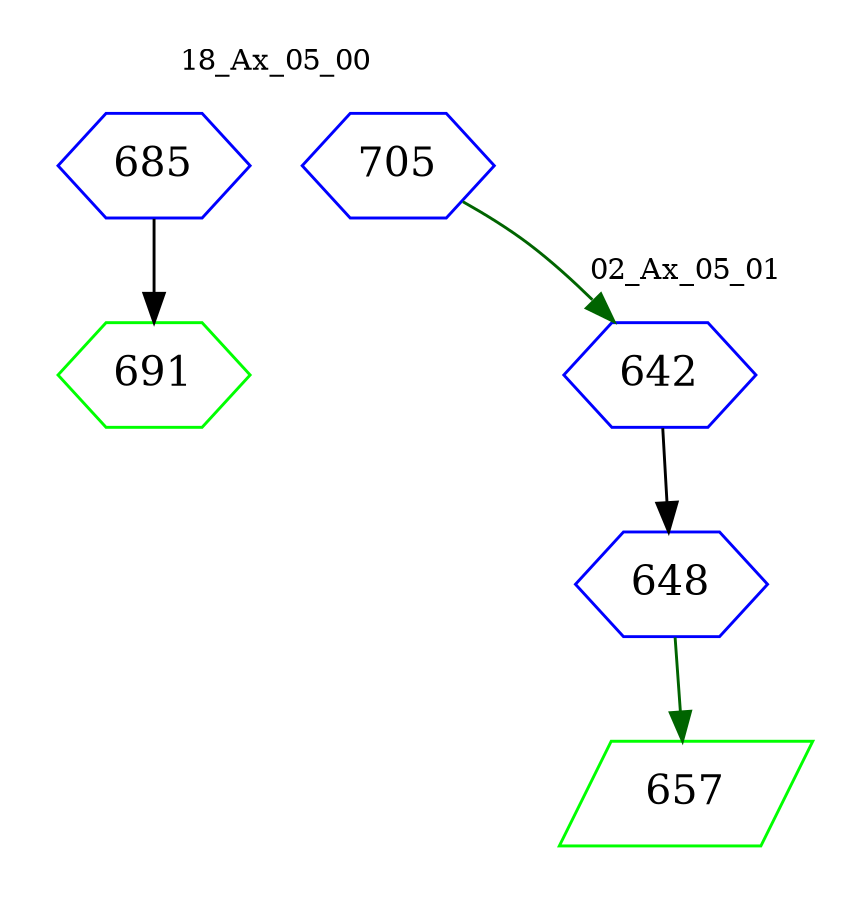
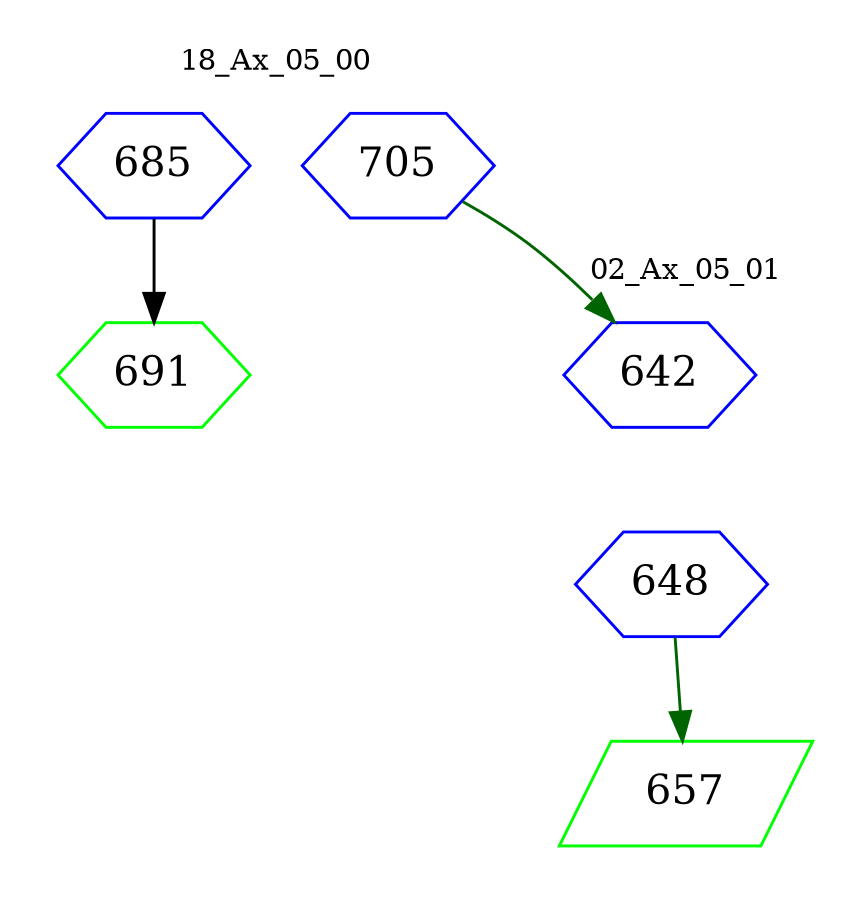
(665, 465) -> none
